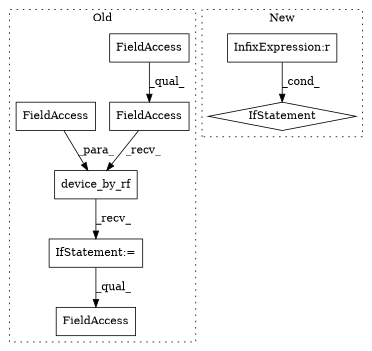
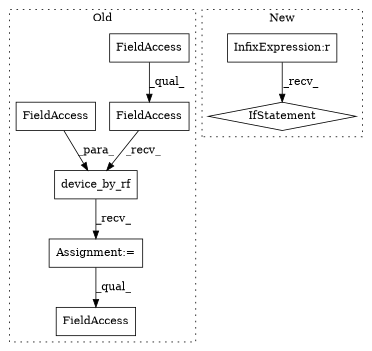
(301, 82) -> (301, 82)
(96, 253) -> (96, 253)
